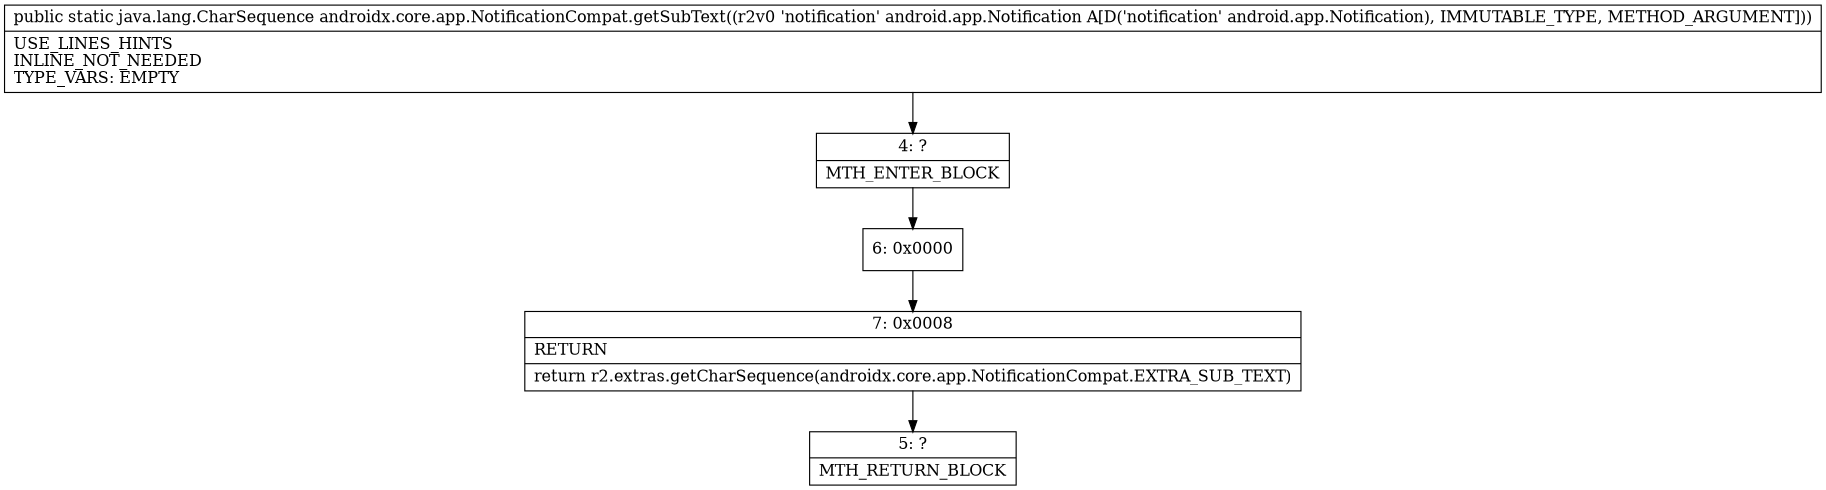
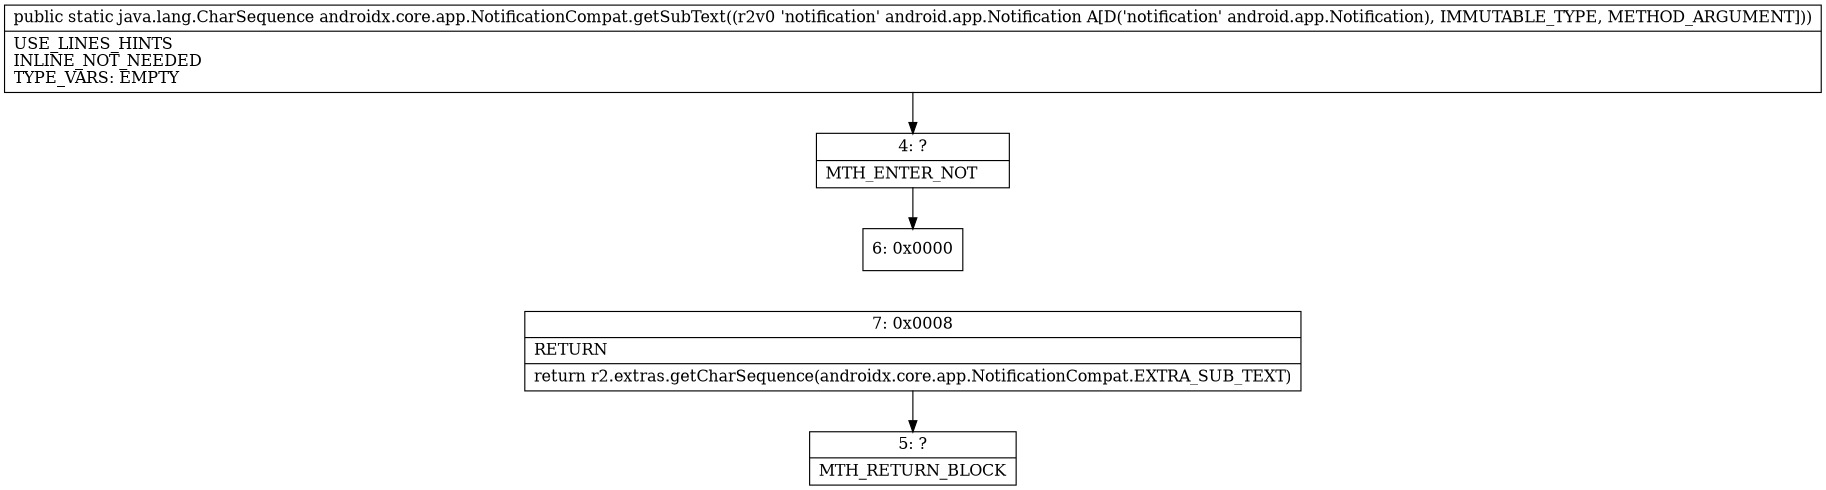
(913, 174) -> (902, 174)
(913, 285) -> none
